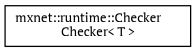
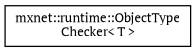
(98, 26) -> (98, 26)
